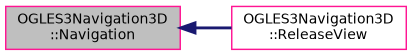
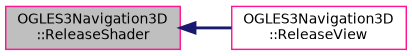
(93, 28) -> (93, 28)
